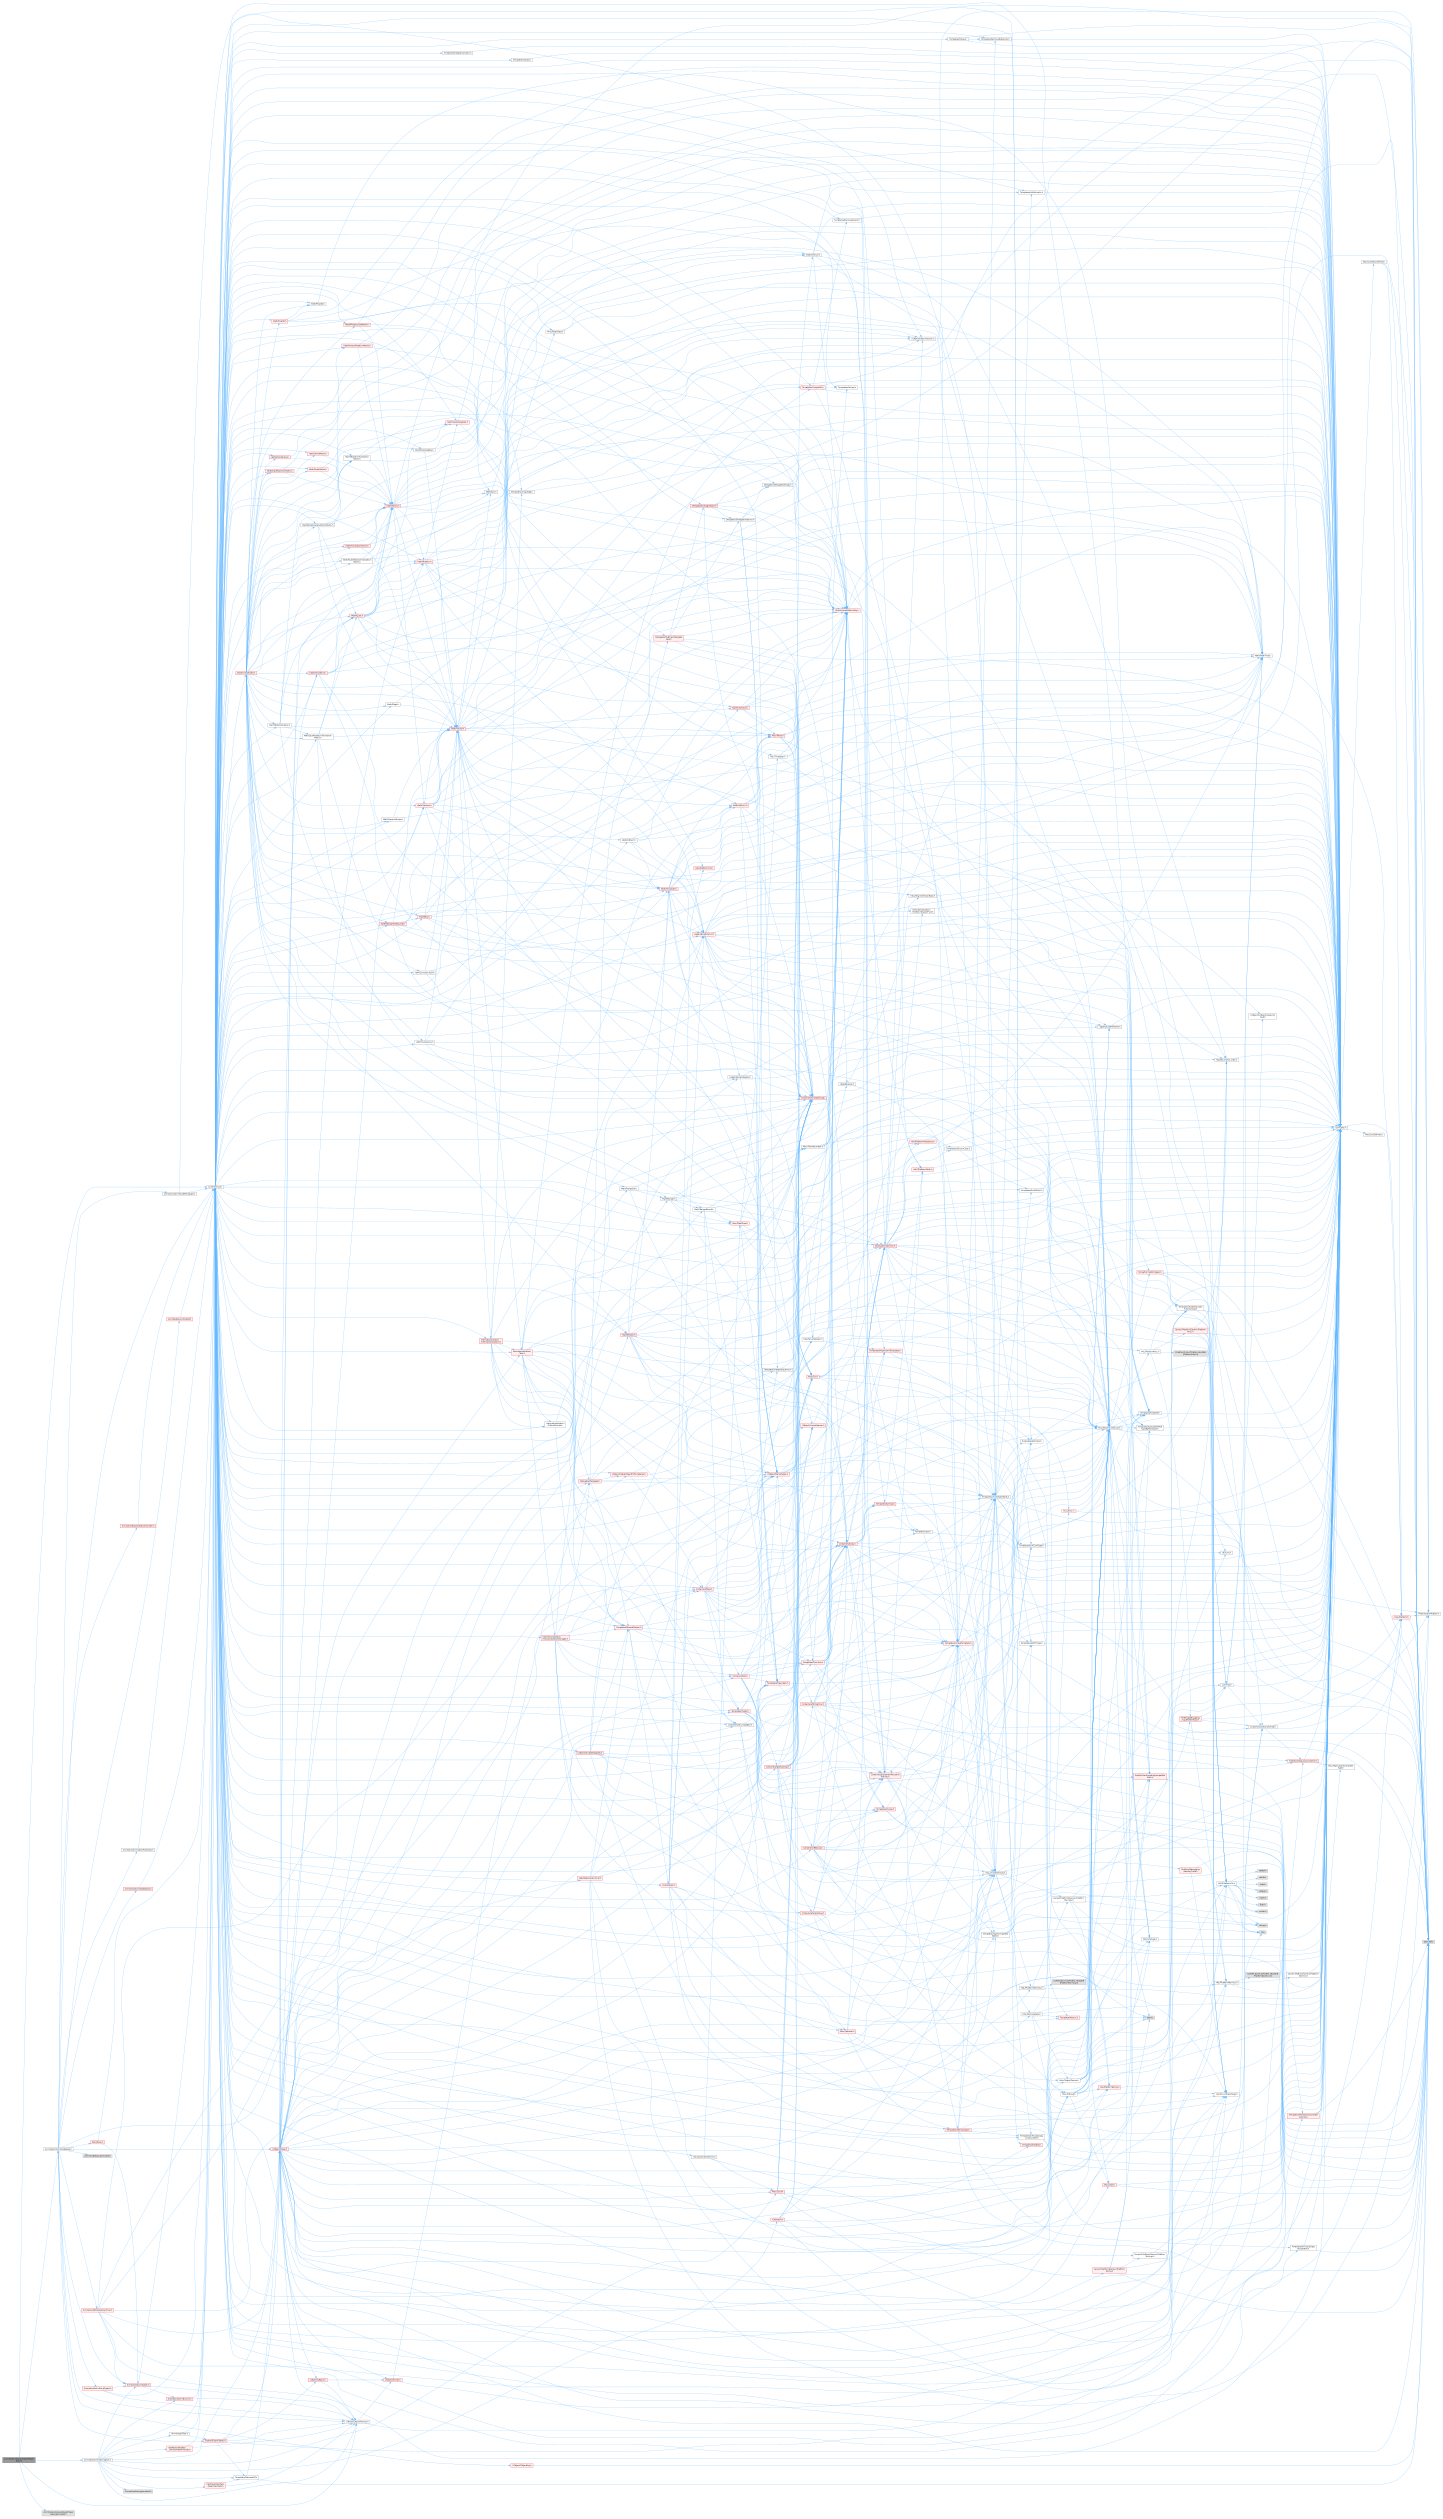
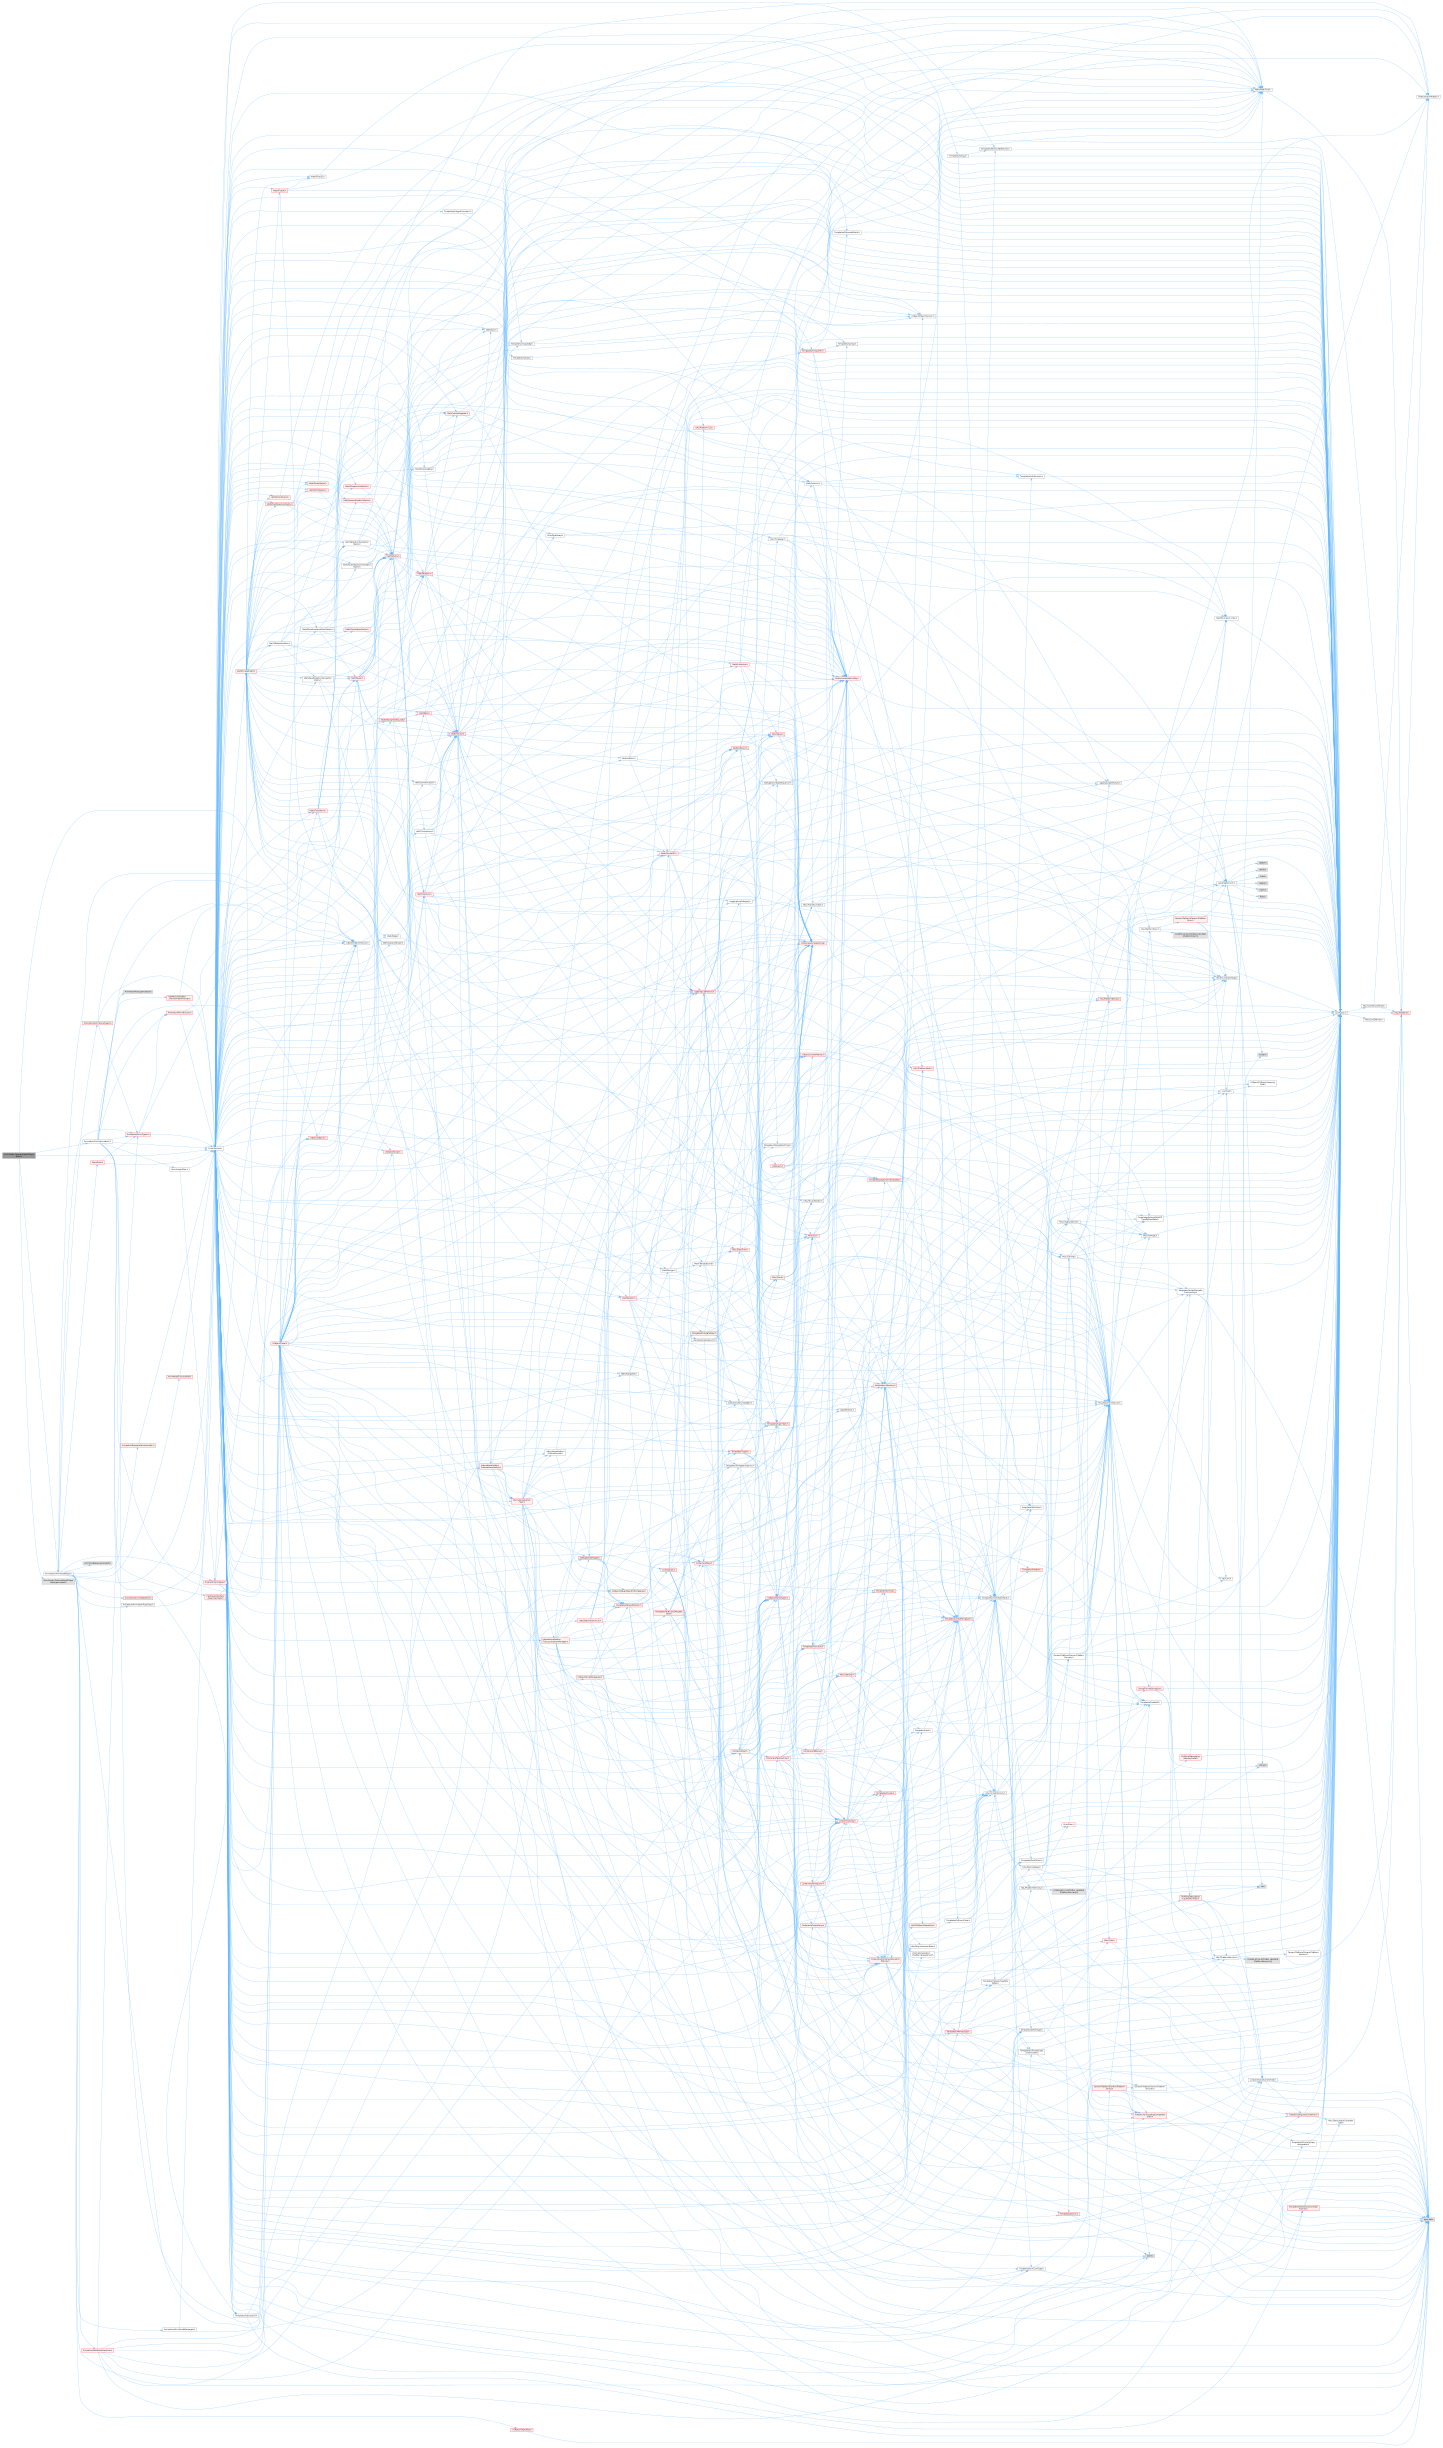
(242, 2369) -> (198, 1006)
